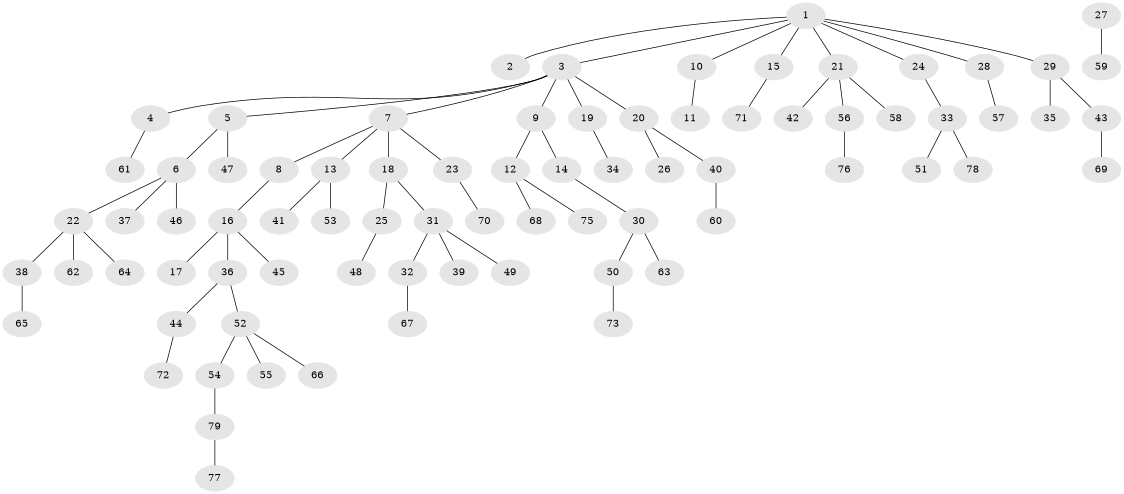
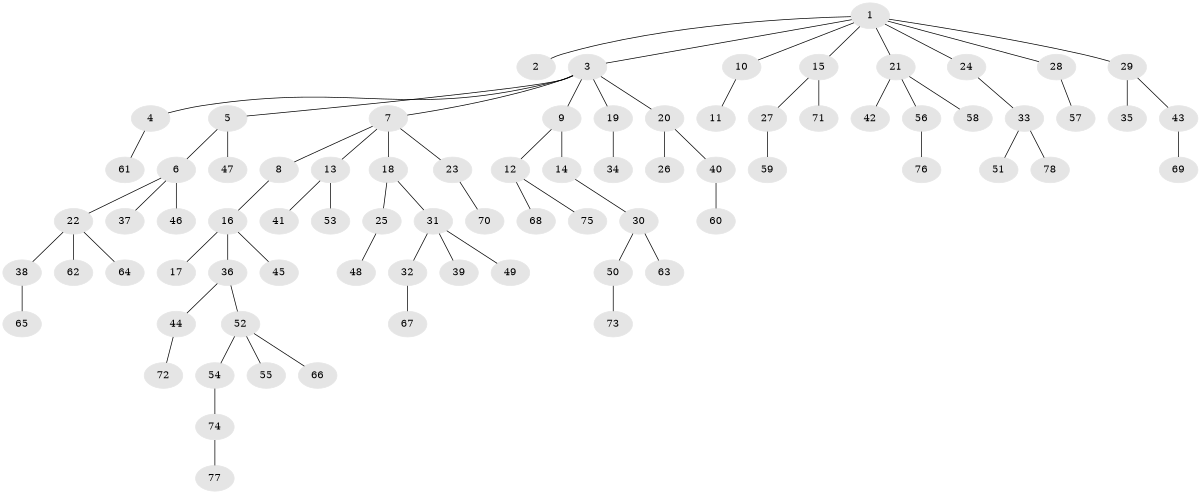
none -> (793, 93)
(215, 427) -> (215, 427)
